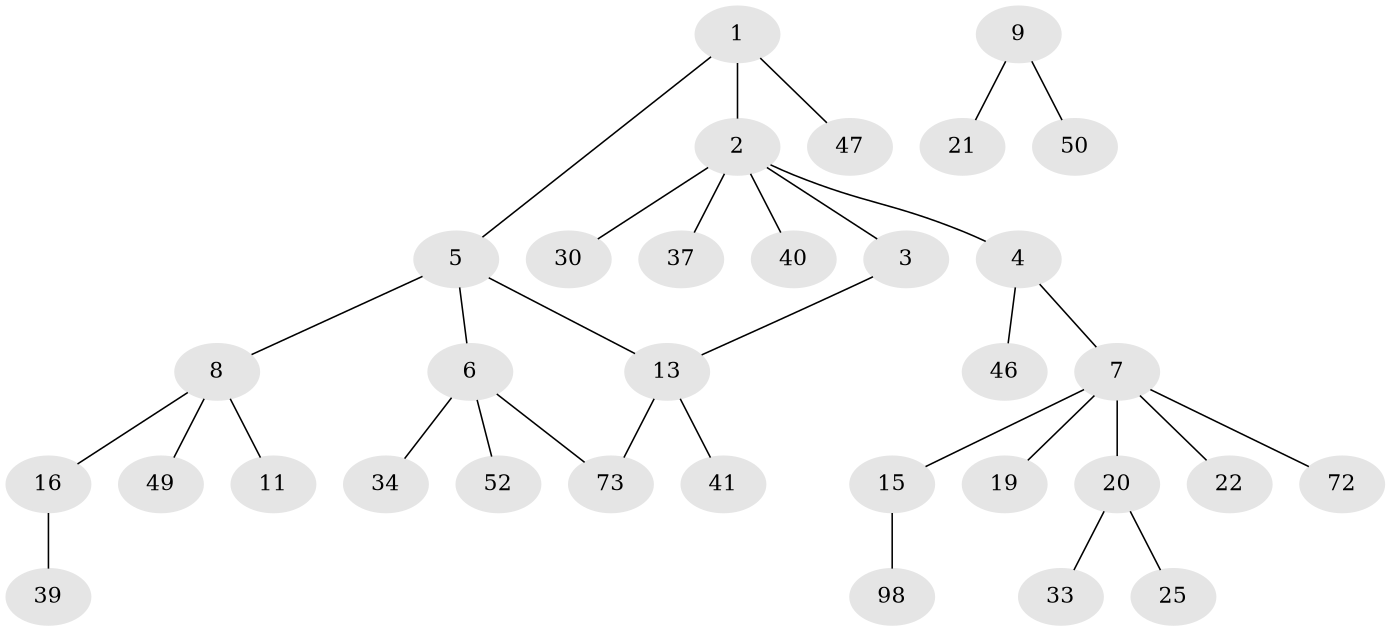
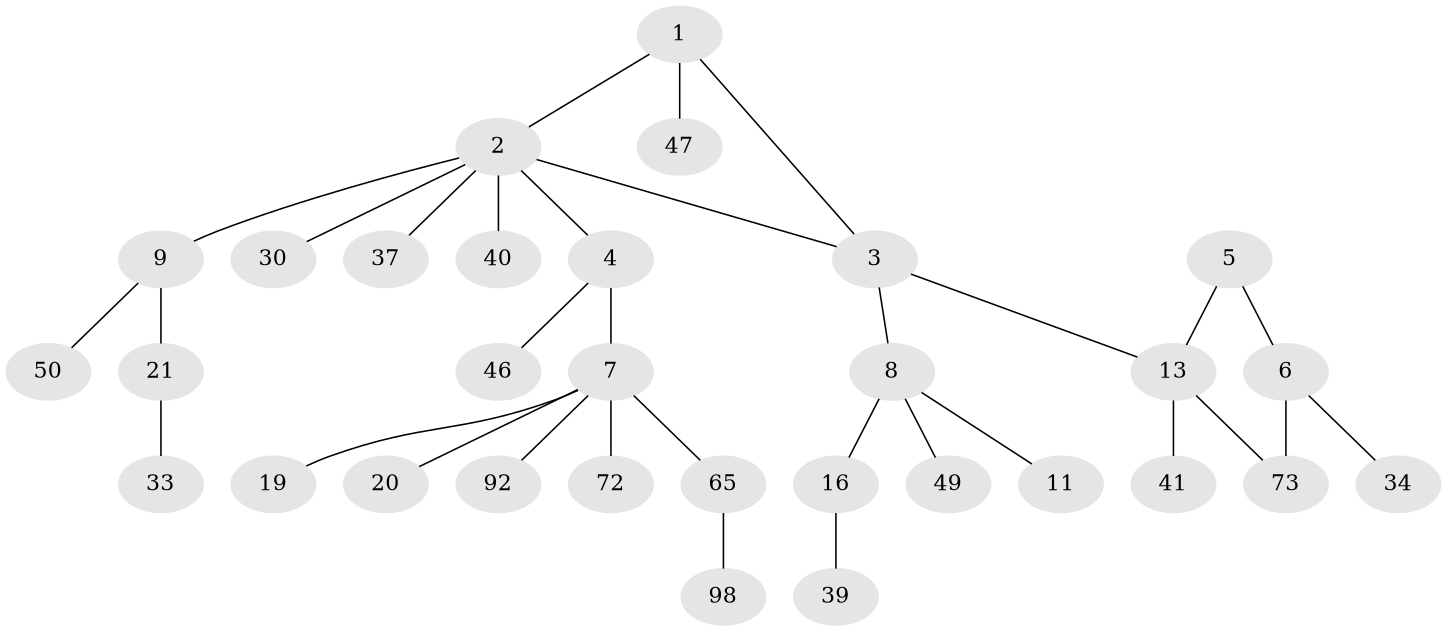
(597, 147) -> (777, 147)
none -> (325, 195)
(337, 315) -> (884, 315)
(498, 484) -> none
(892, 484) -> (723, 484)
(1230, 484) -> (498, 484)
(1089, 541) -> (161, 428)
(1173, 597) -> none
